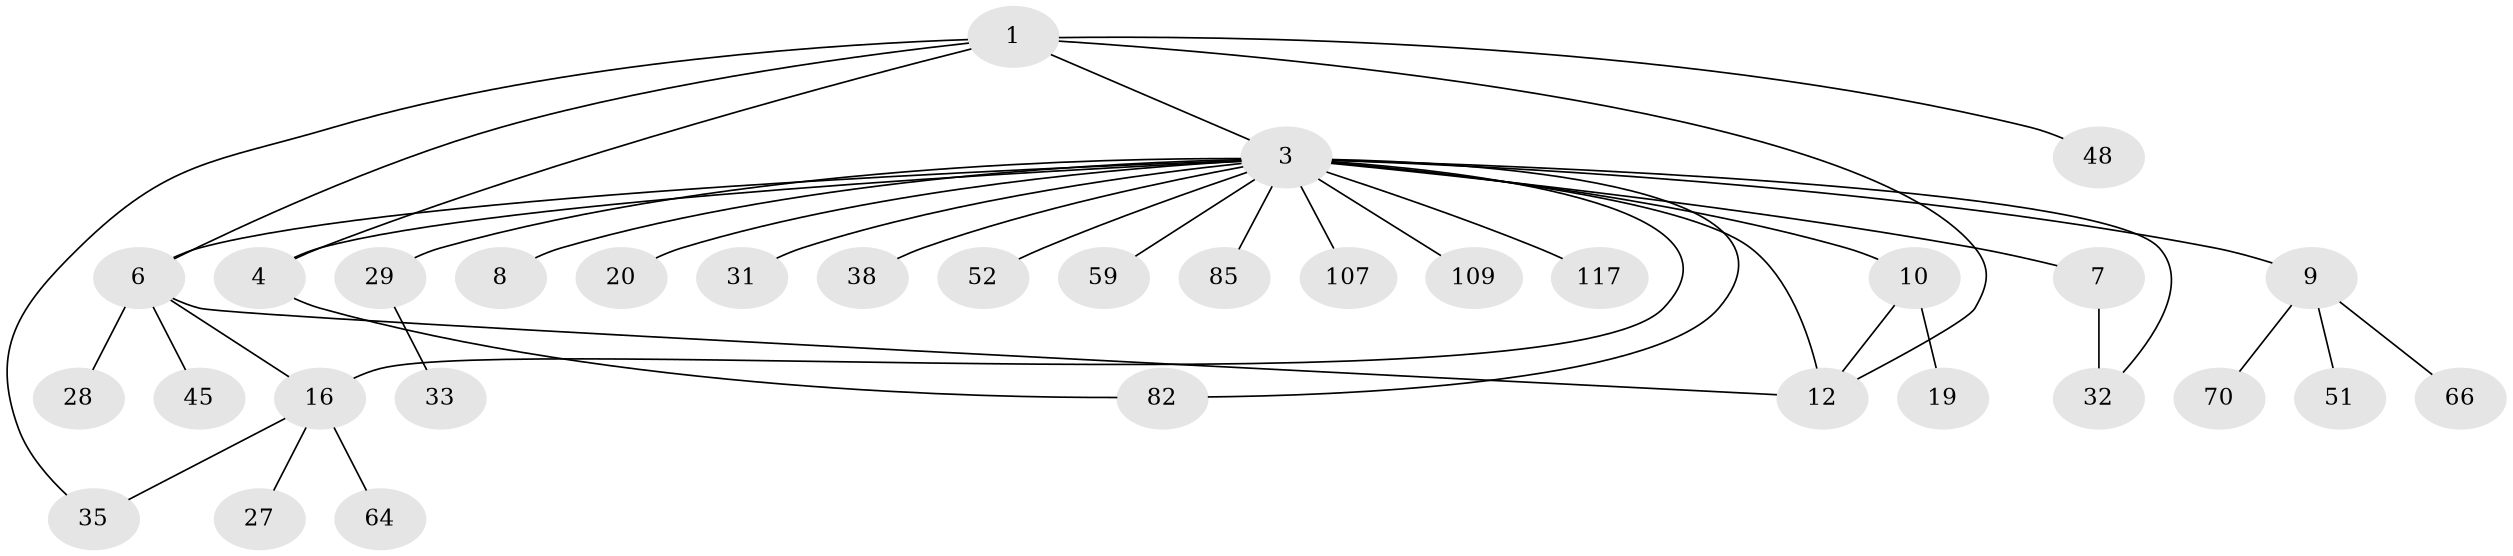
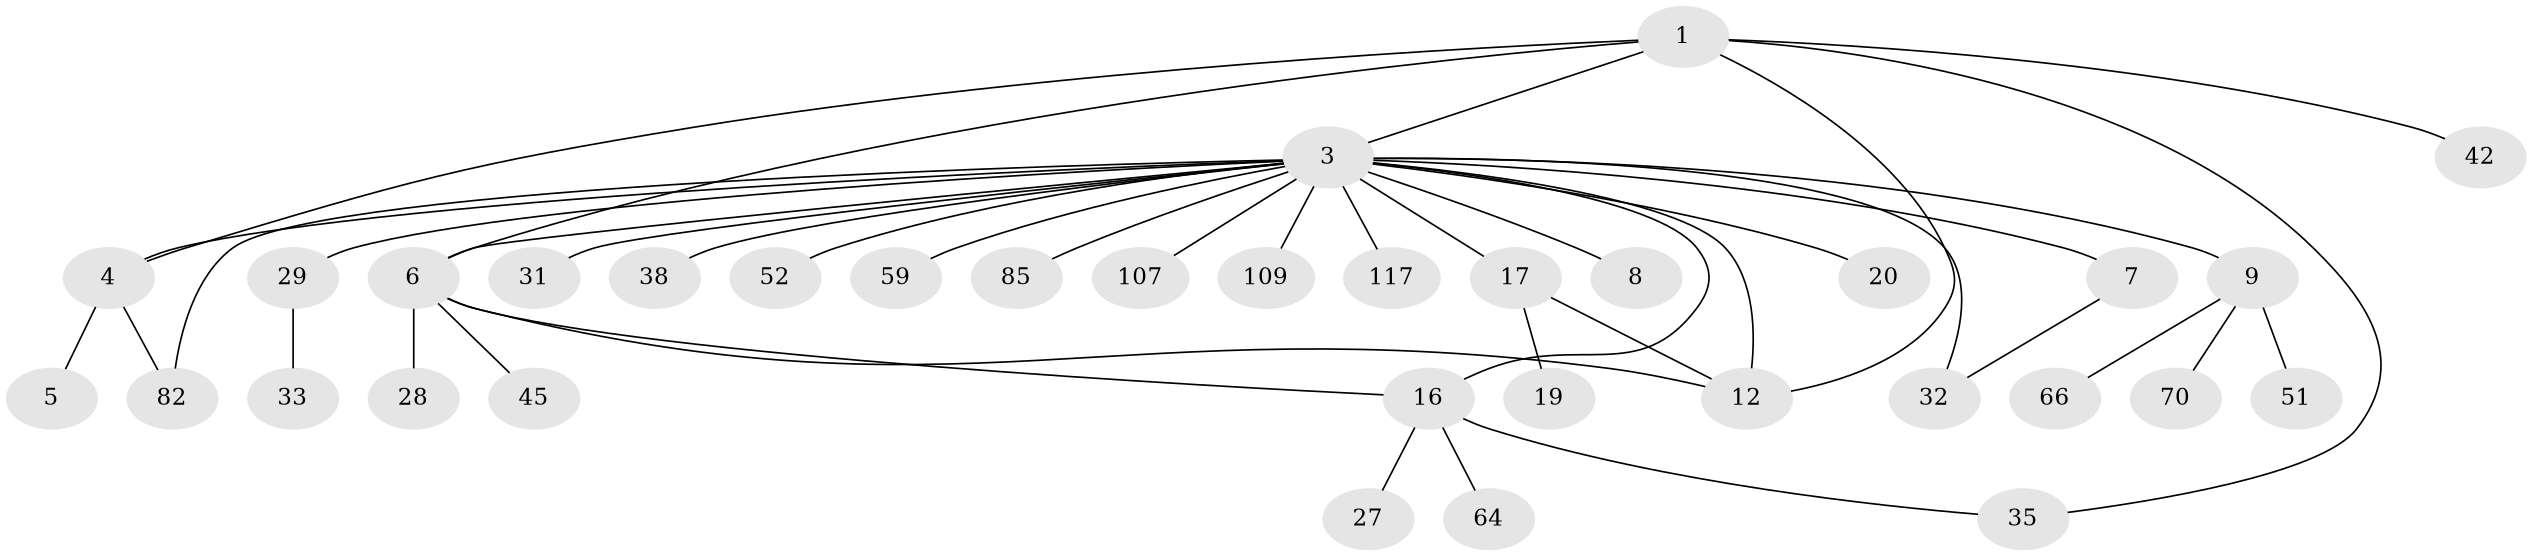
(2099, 157) -> (2481, 157)
(1915, 278) -> (1516, 278)
none -> (52, 399)
